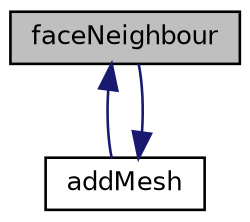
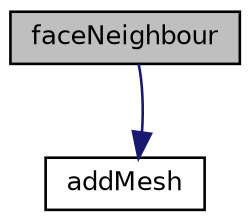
(108, 124) -> none
